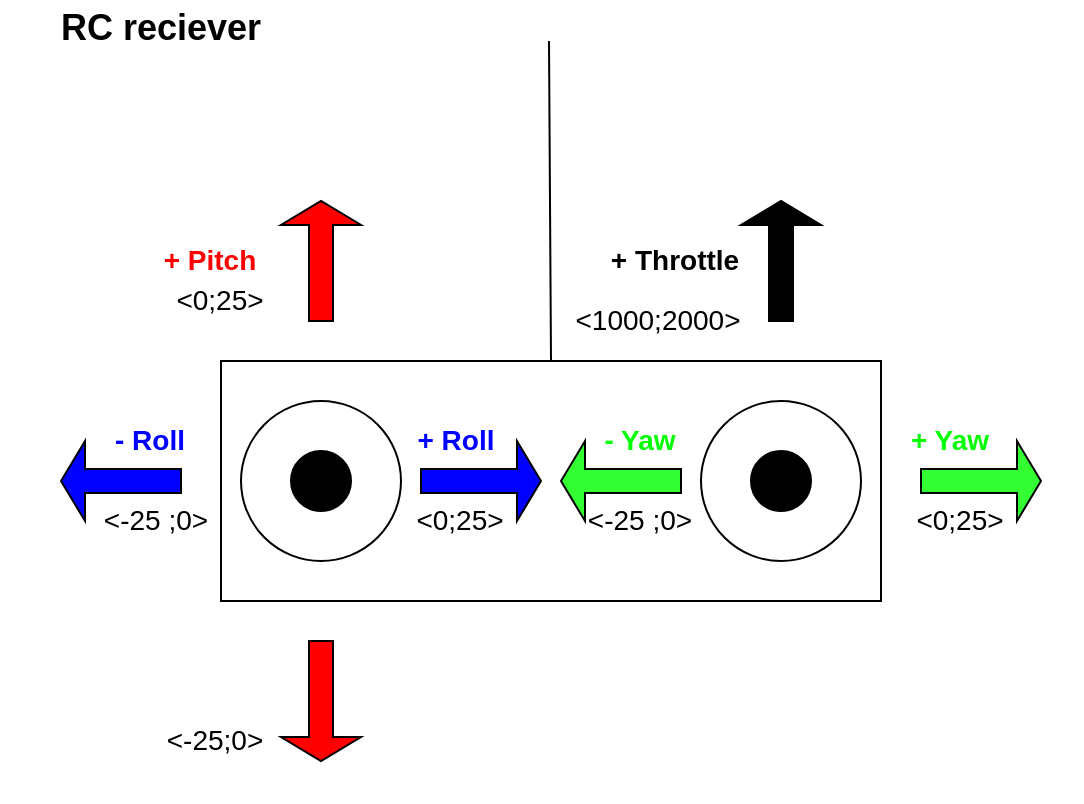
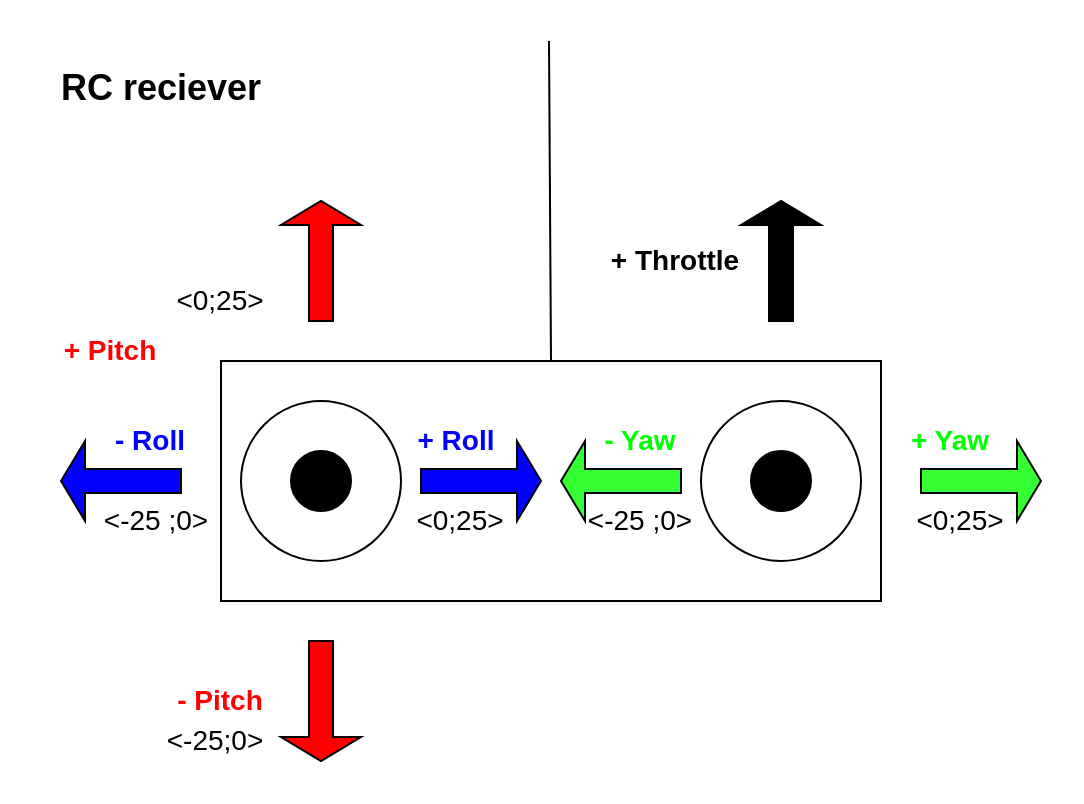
(162, 29) -> (162, 89)
(211, 261) -> (111, 351)
(659, 321) -> none
none -> (221, 701)
